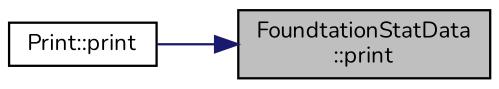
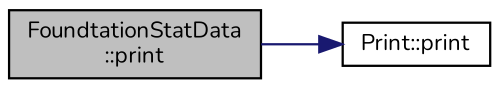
(186, 44) -> (290, 44)
